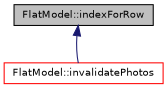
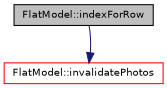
(77, 49) -> (91, 39)
